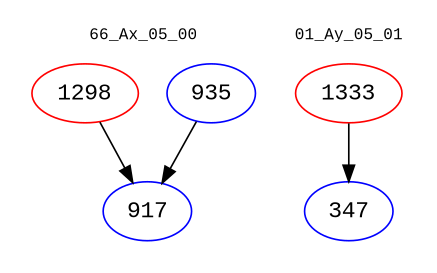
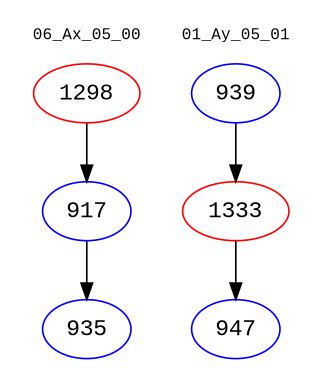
(144, 35) -> (88, 35)
none -> (236, 93)
(183, 145) -> (87, 262)
(349, 211) -> (236, 329)
